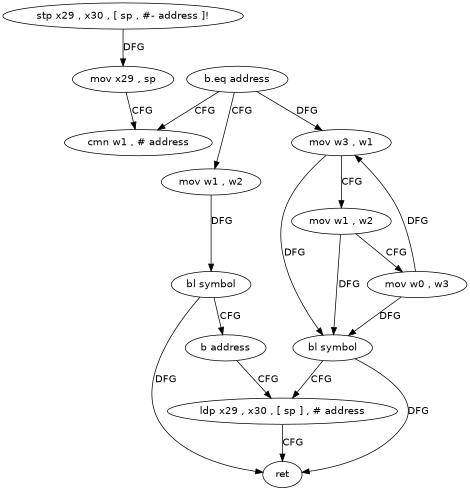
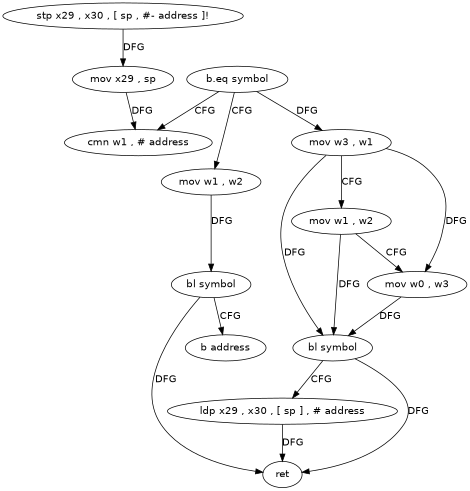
(237, 79) -> (237, 79)
(142, 111) -> (142, 111)
(399, 211) -> (444, 193)
(251, 377) -> none
(293, 443) -> (293, 443)
